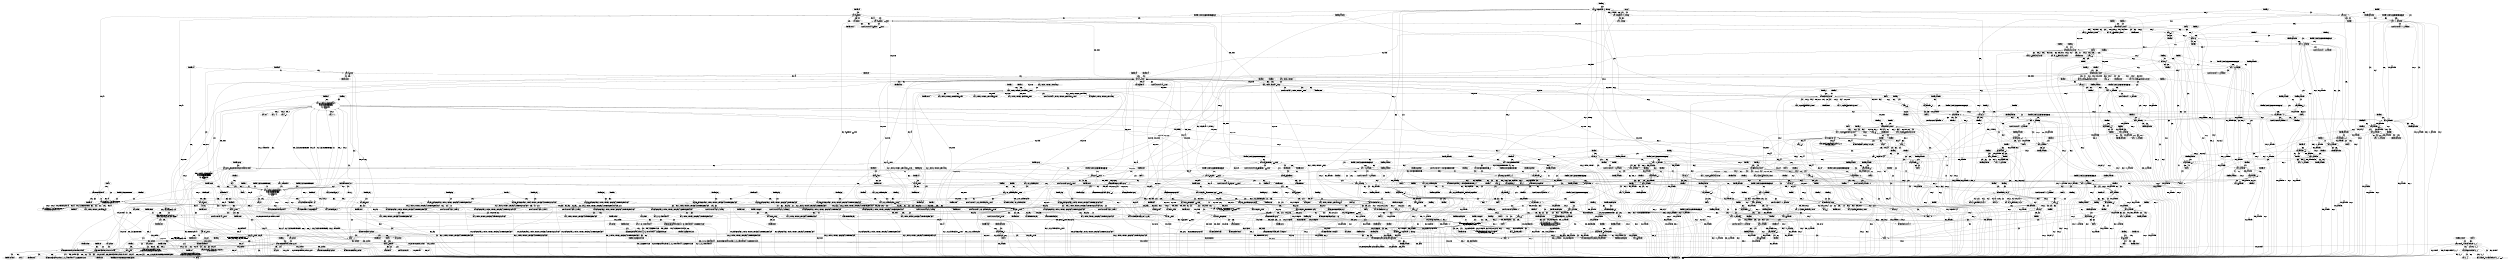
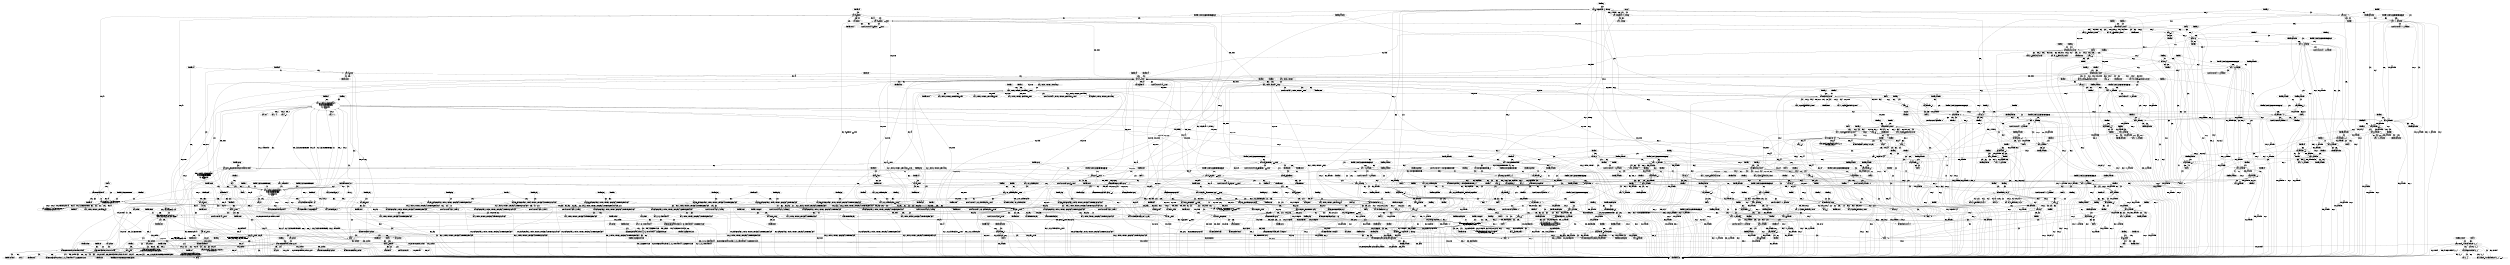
(1228, 81) -> (1204, 81)
